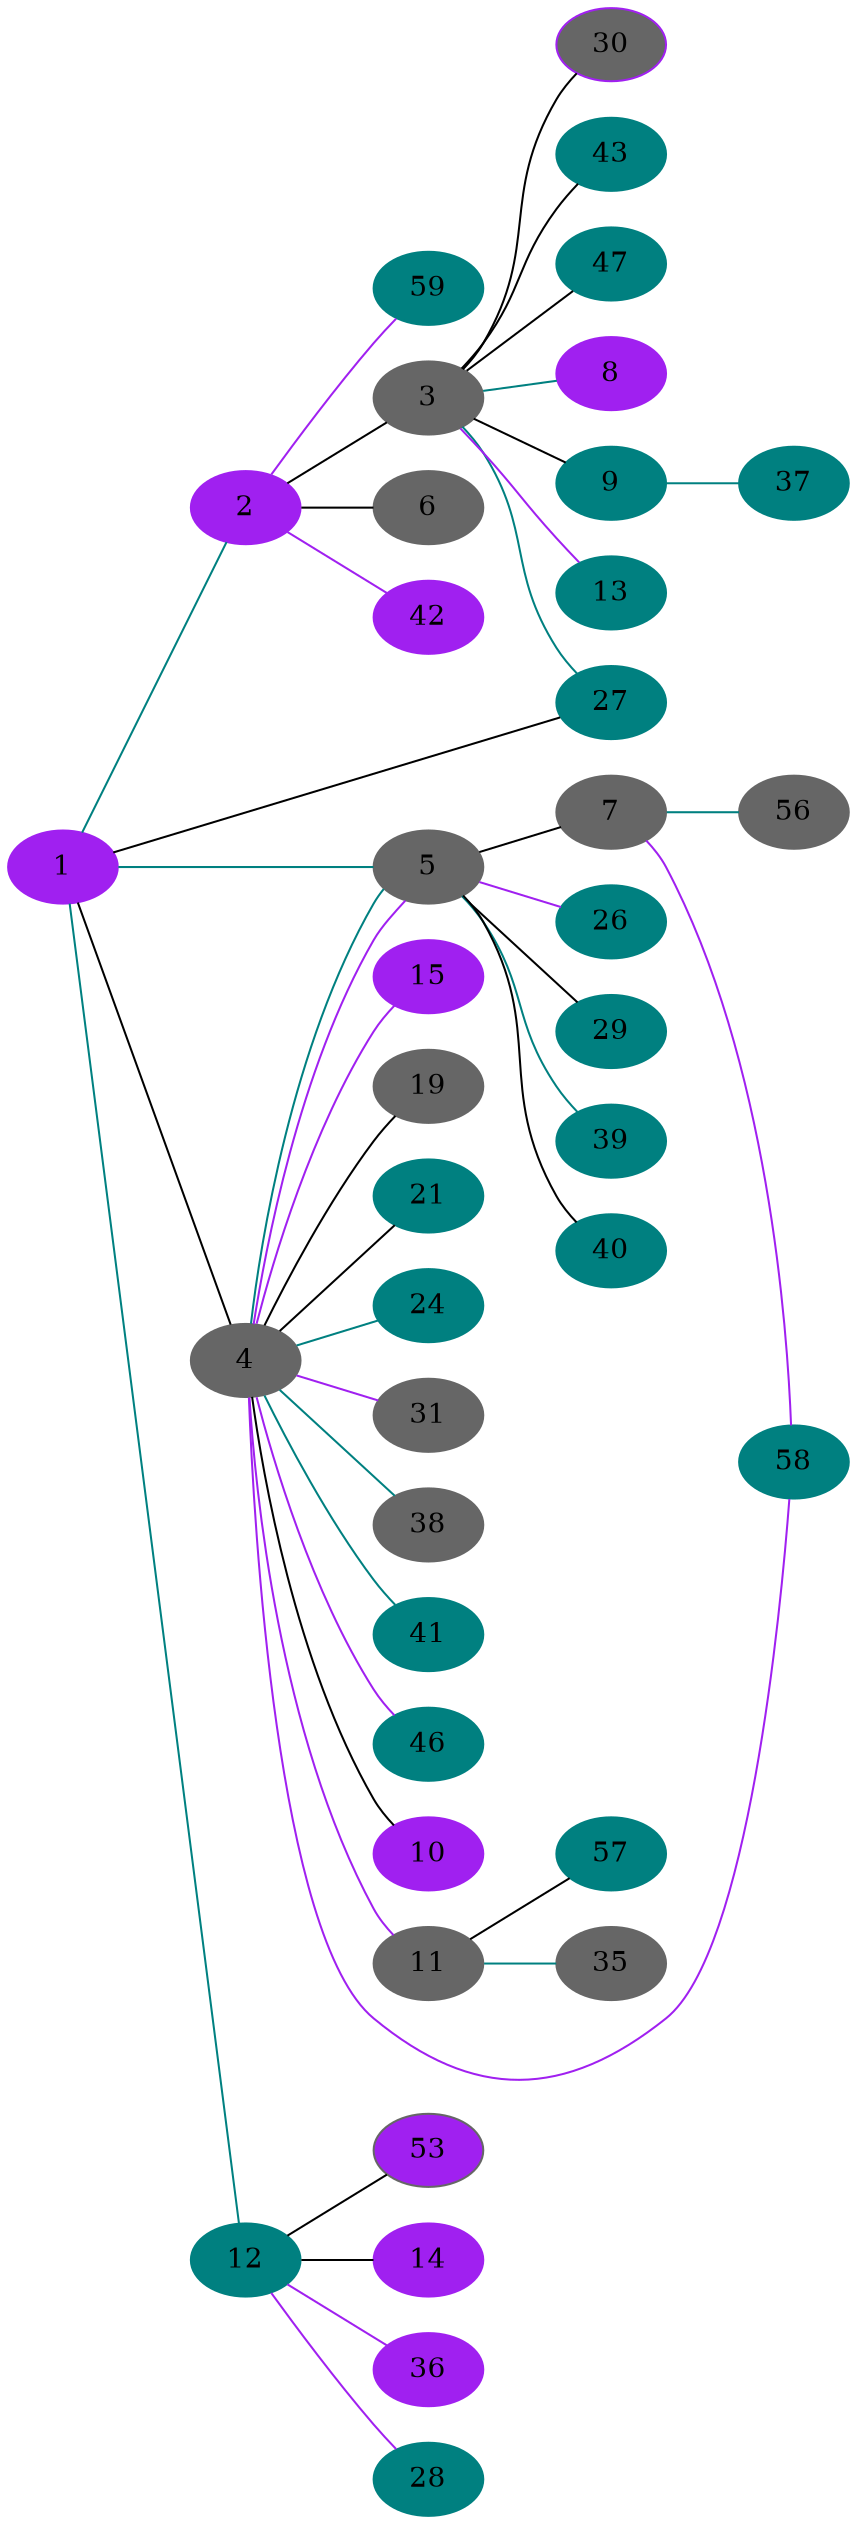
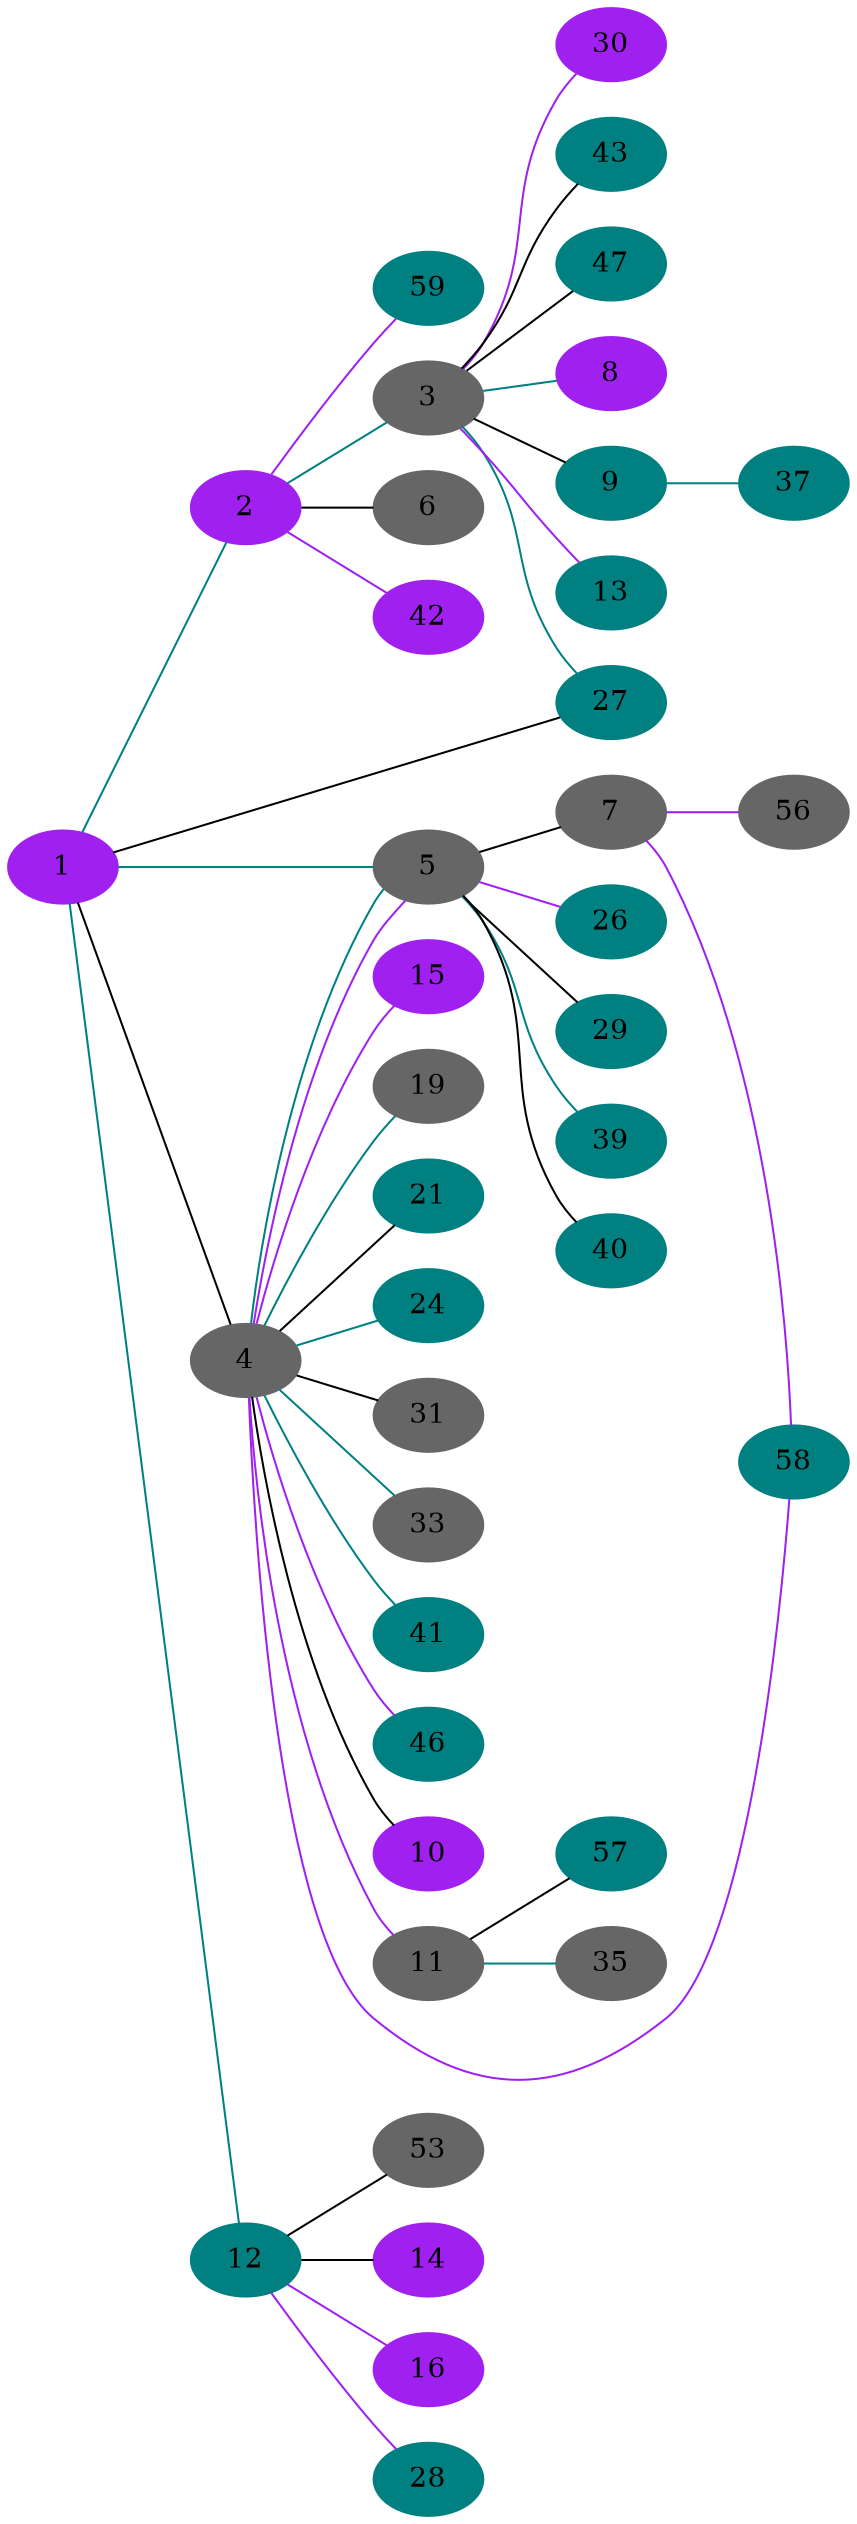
(611, 45) -> (611, 45)
(520, 221) -> (520, 221)
(337, 453) -> (337, 453)
(703, 812) -> (703, 812)
(324, 1217) -> (324, 1217)
(337, 1388) -> (337, 1388)
(428, 1525) -> (428, 1525)
(428, 2150) -> (428, 2150)
(428, 2370) -> (428, 2370)
